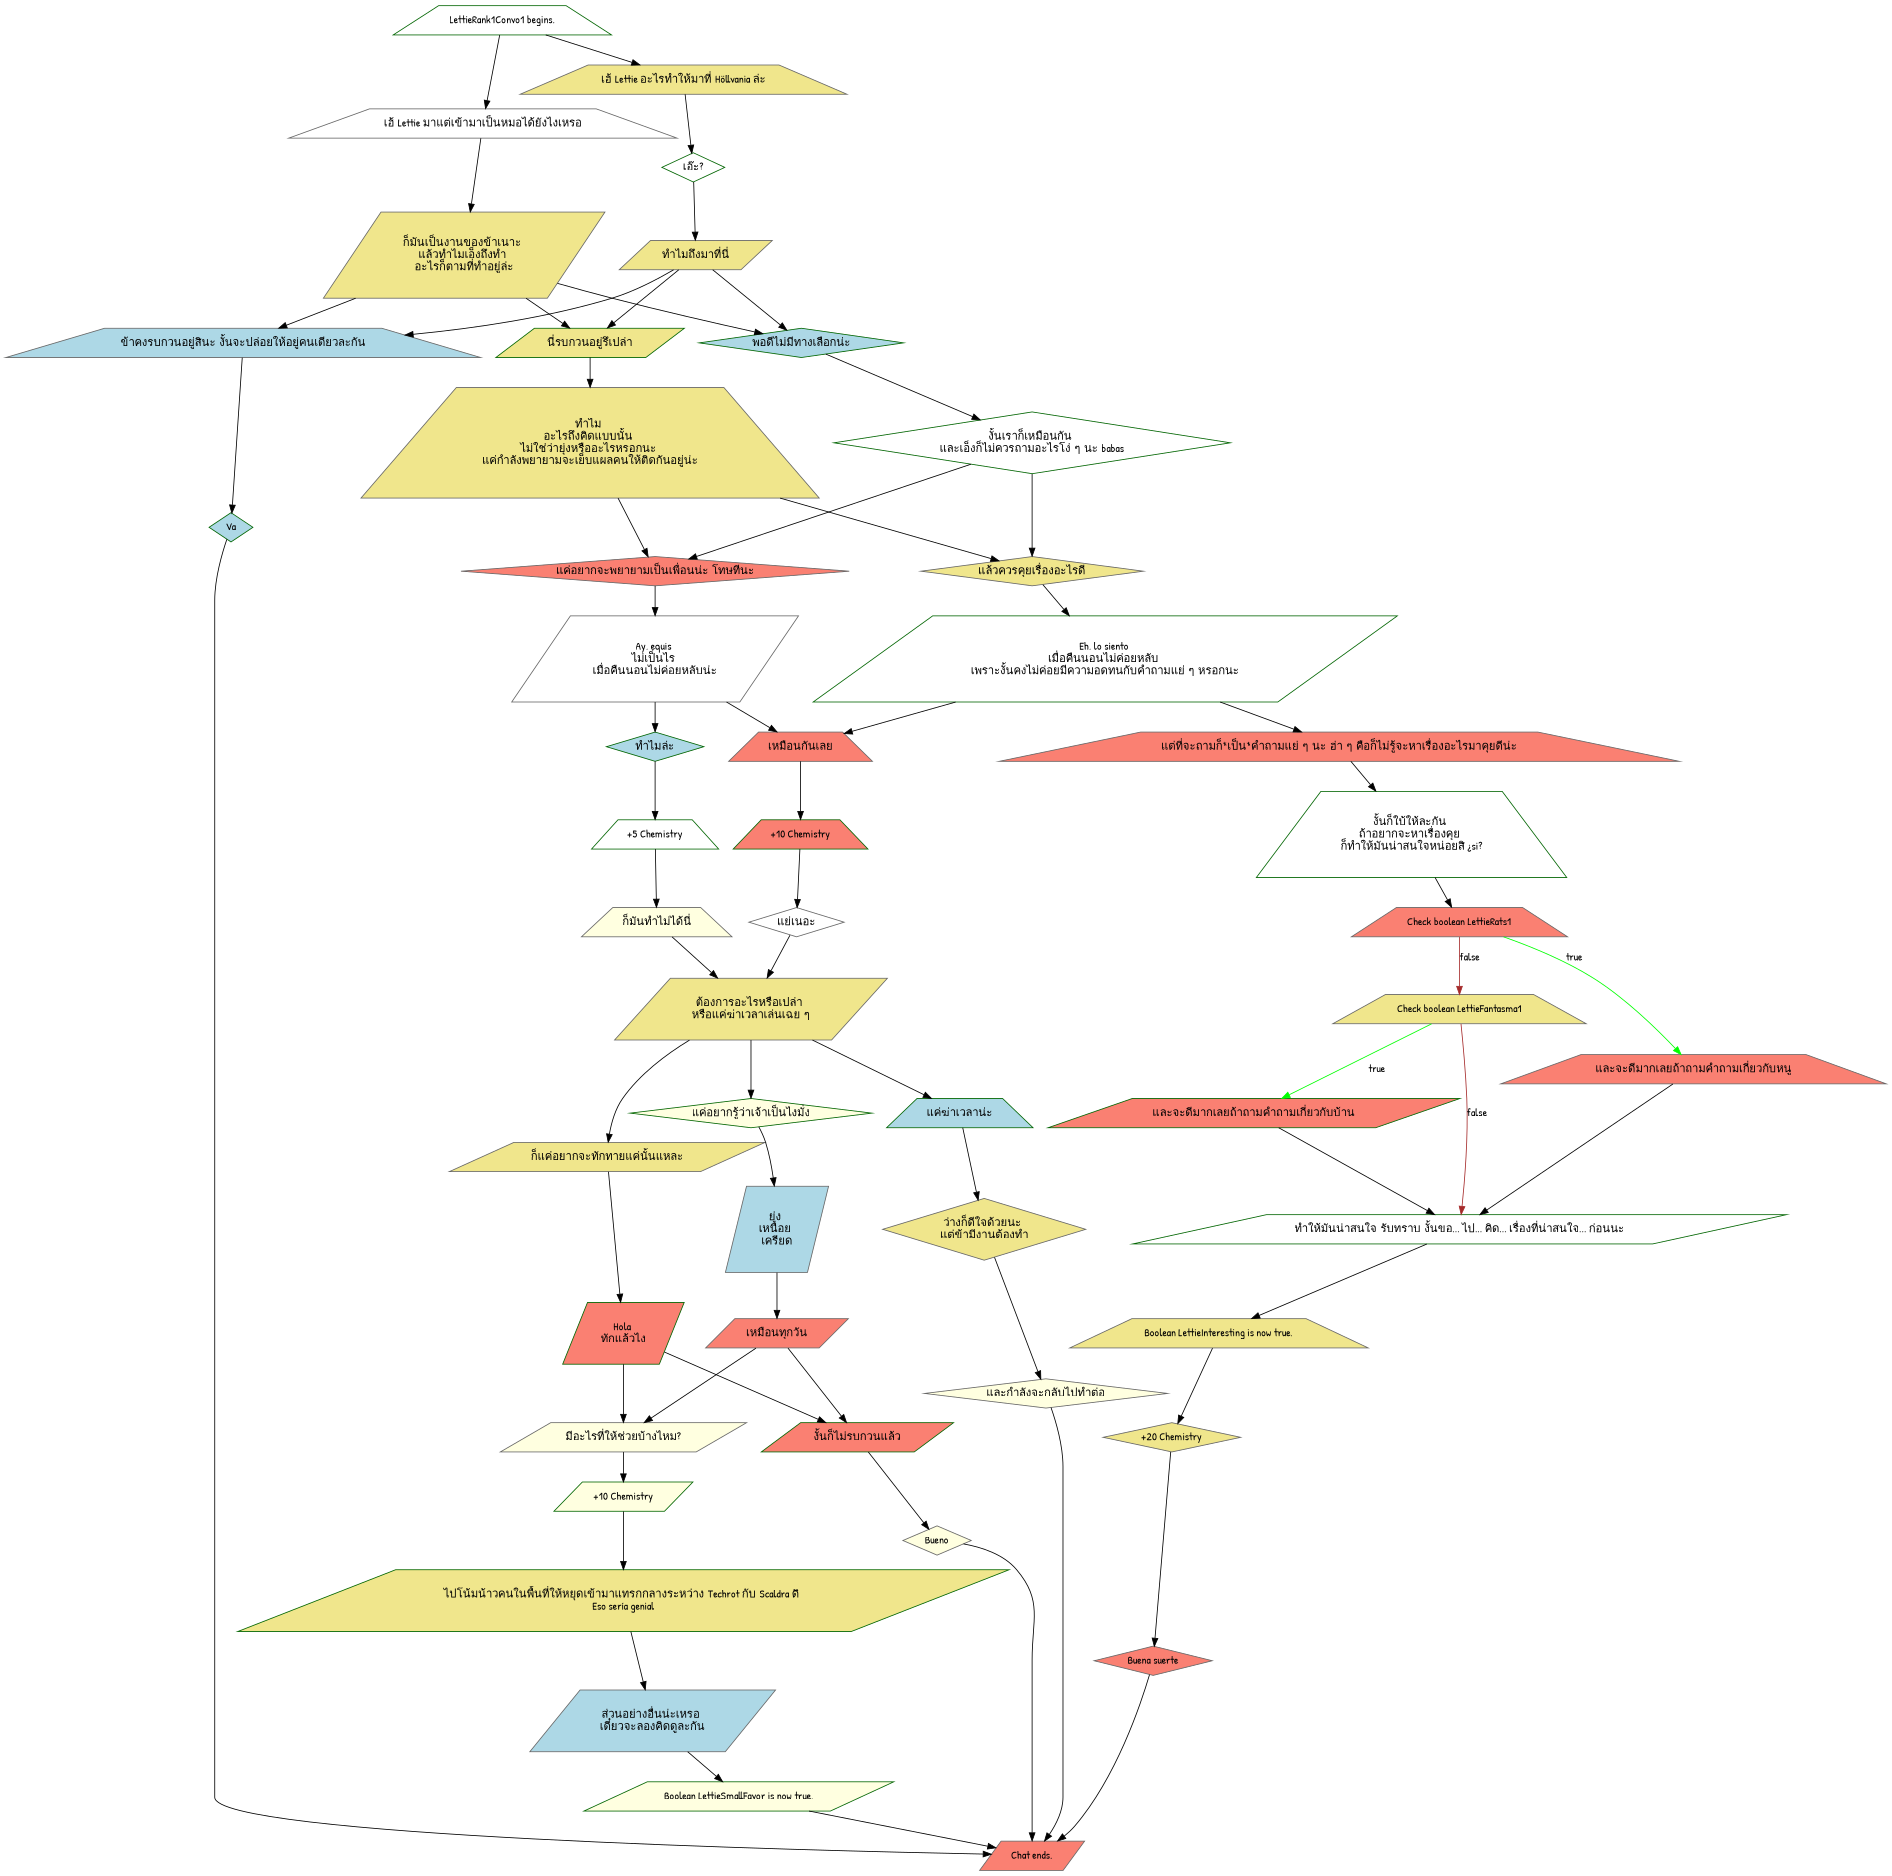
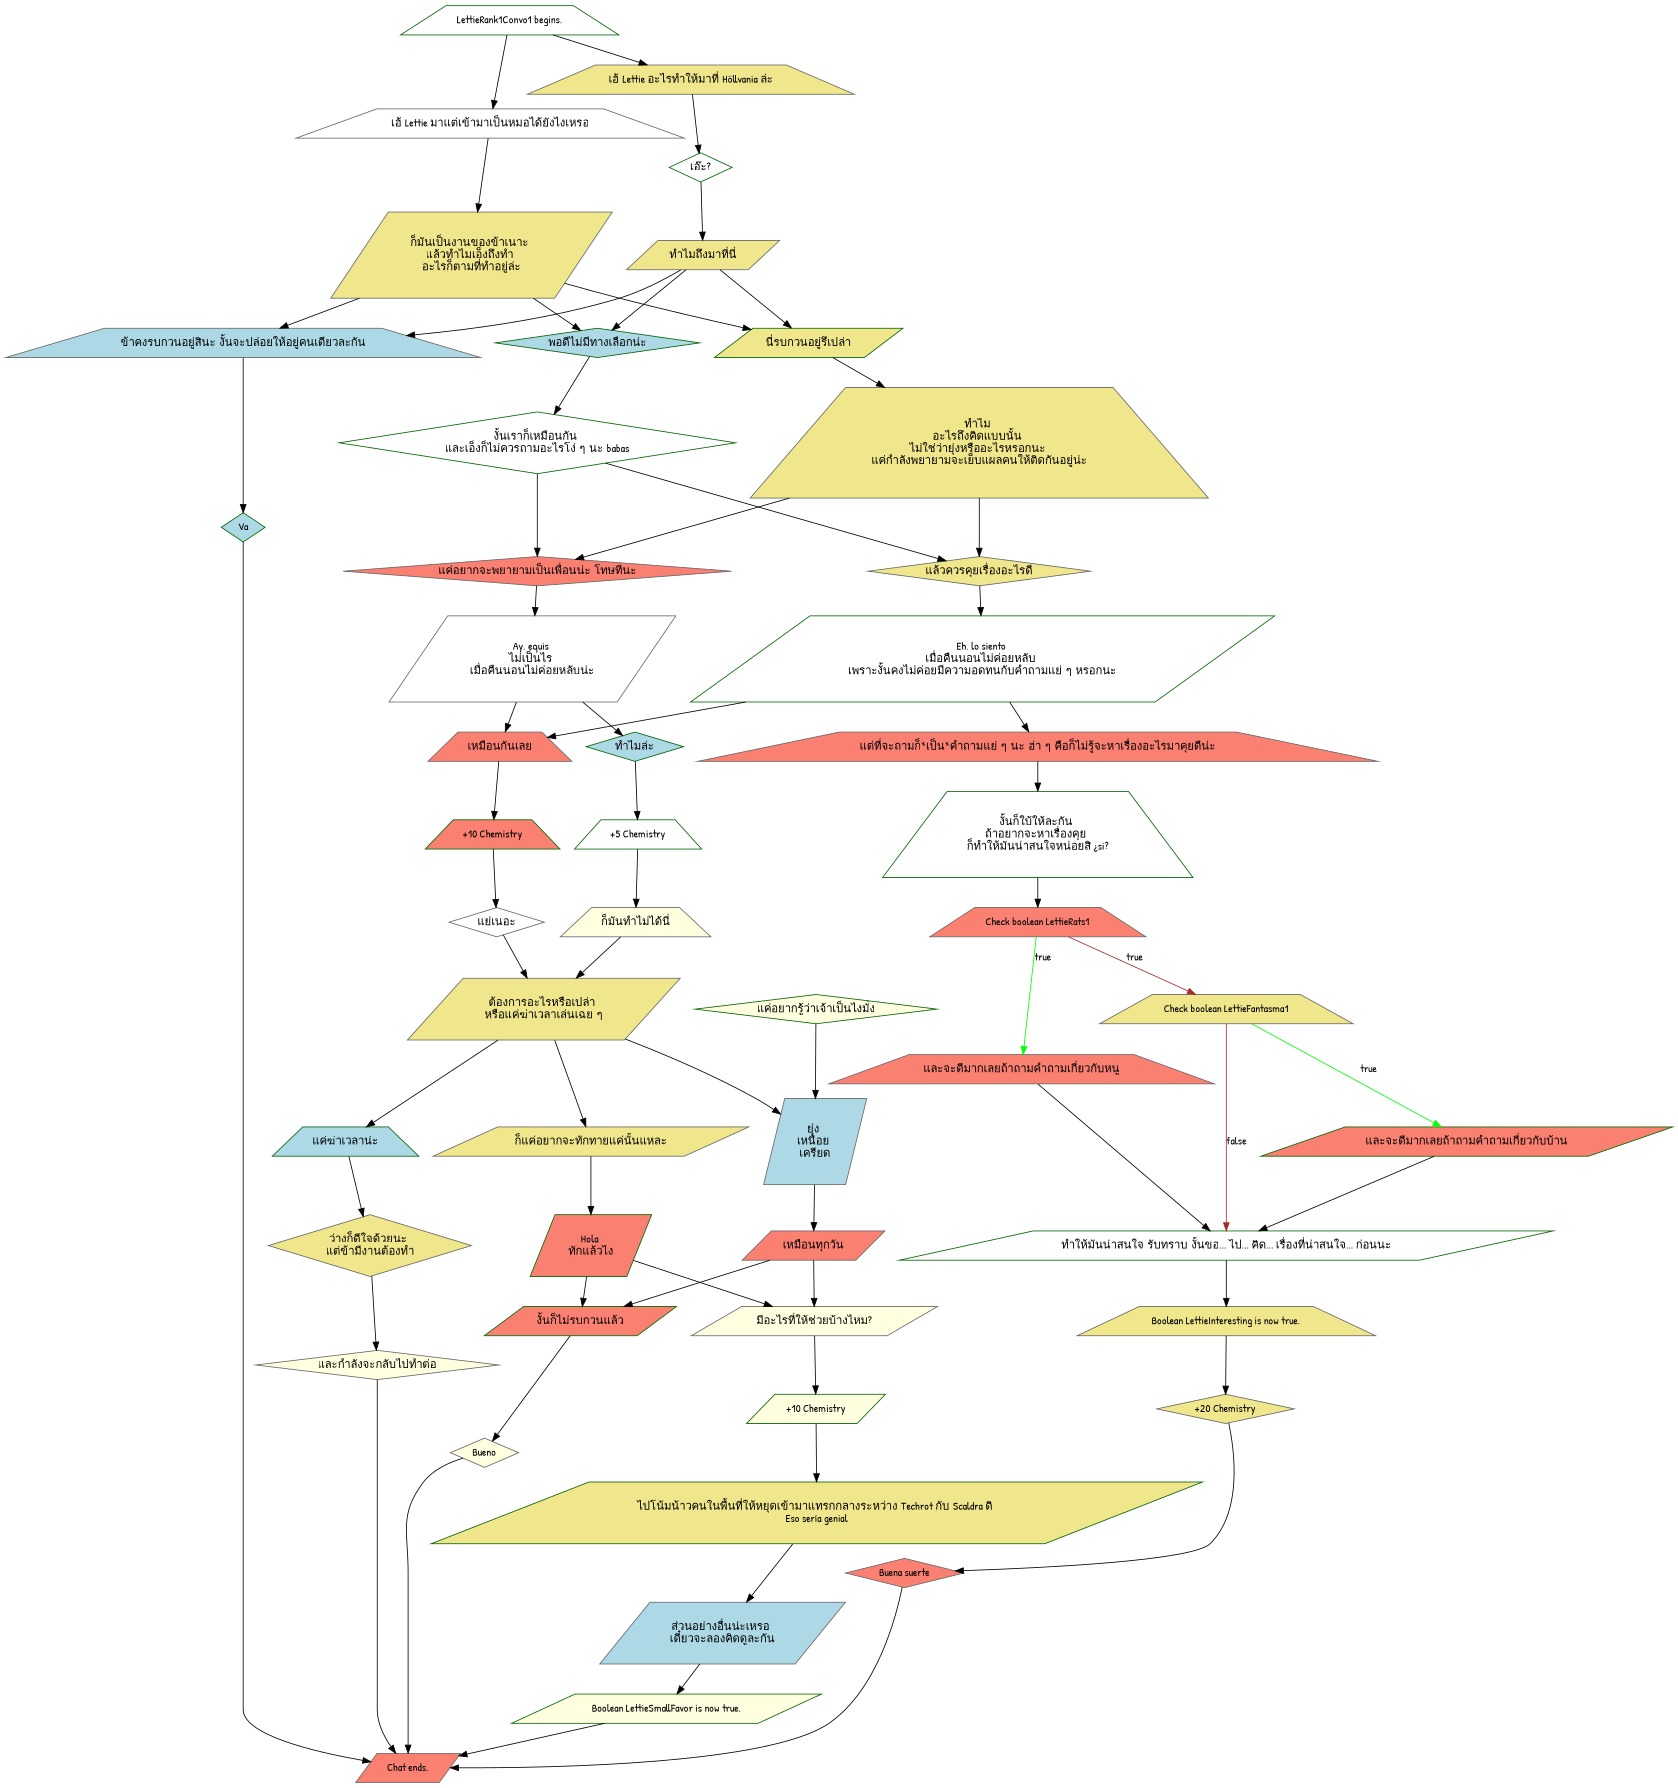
(1470, 958) -> (1135, 958)
(751, 1065) -> (701, 1071)
